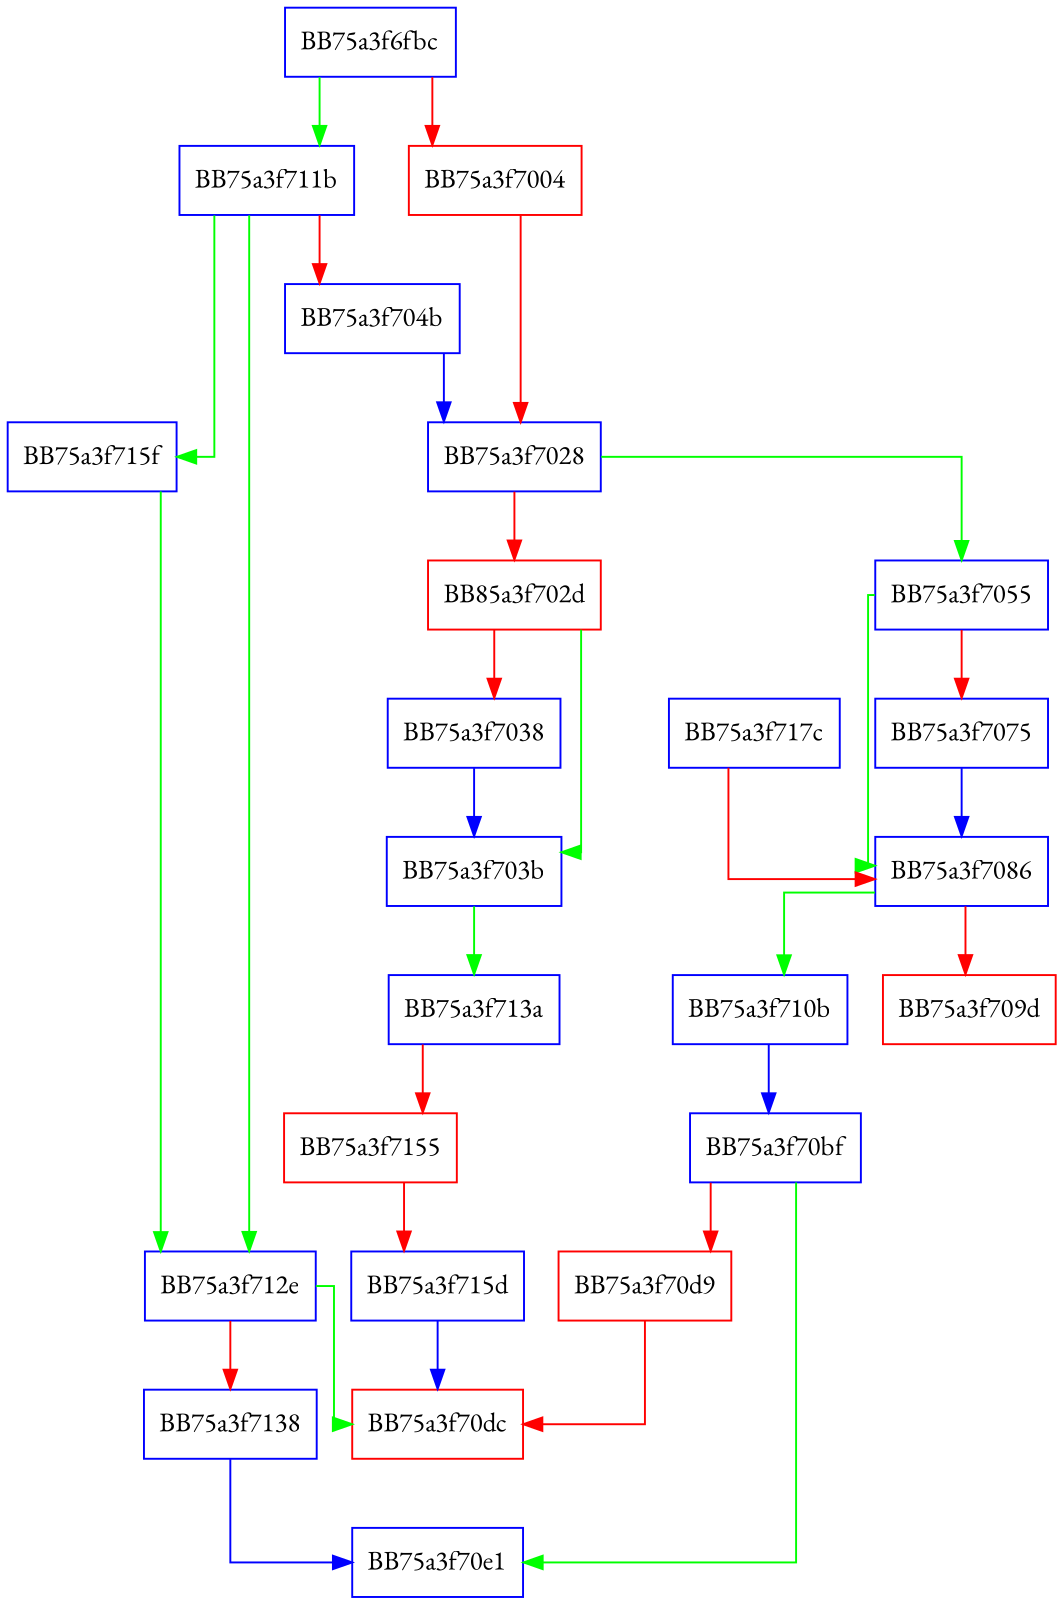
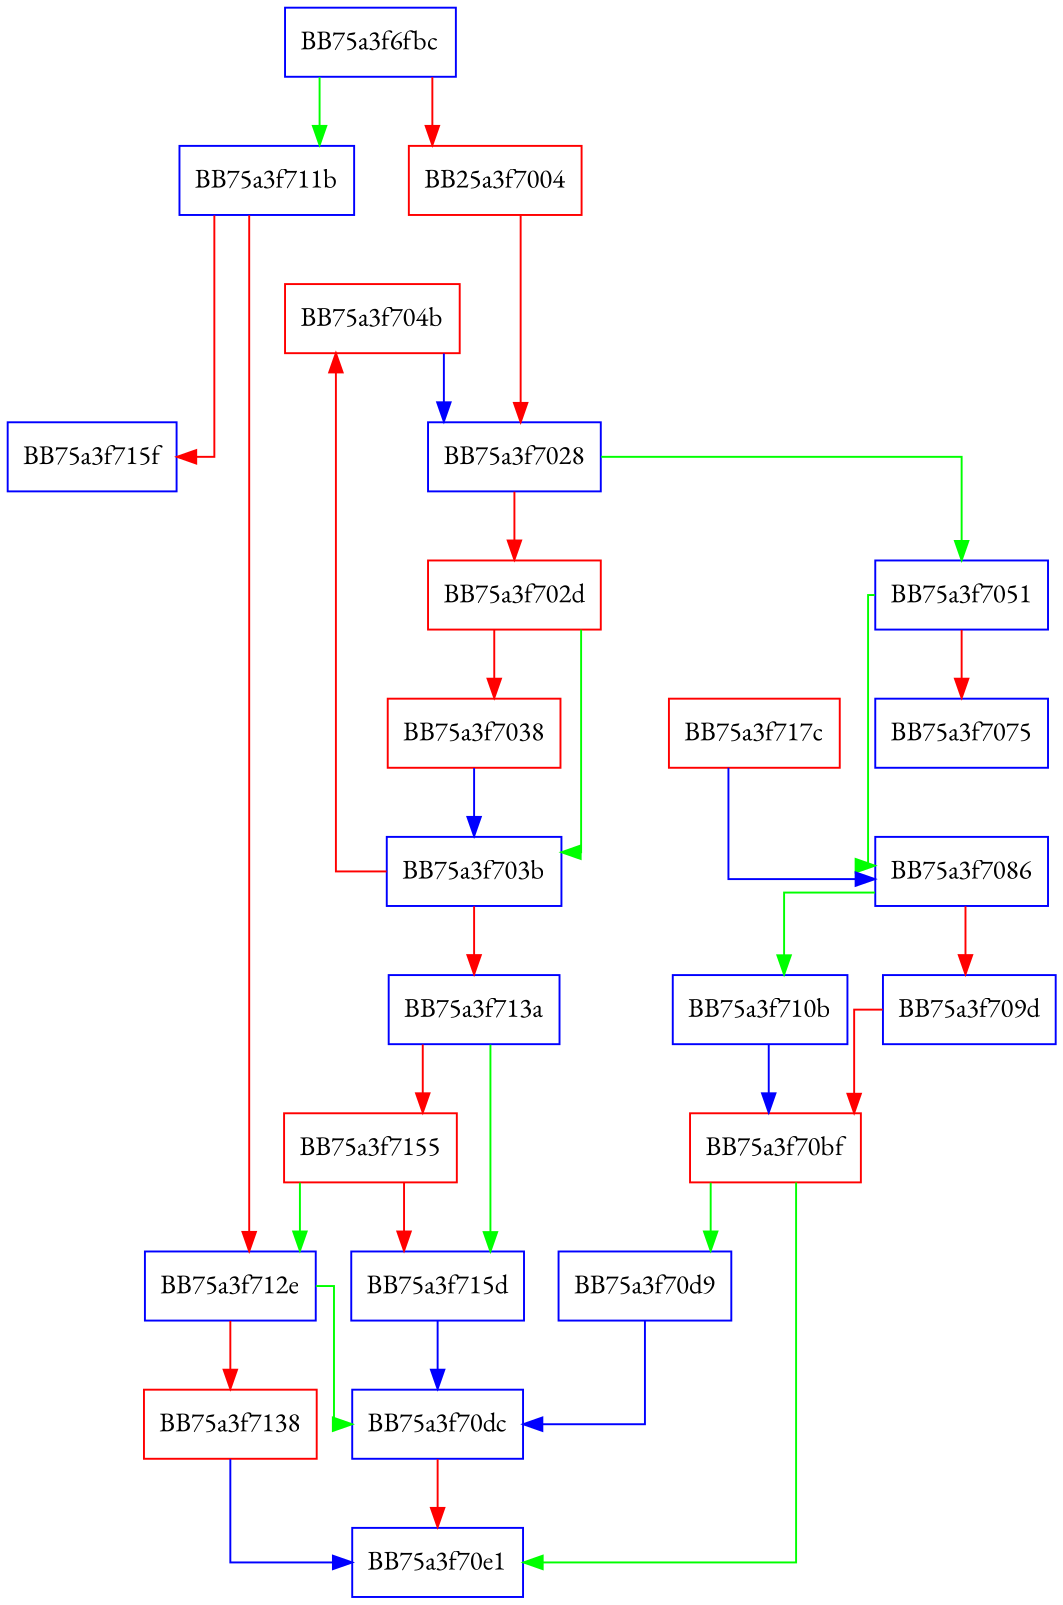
(495, 180) -> (495, 180)
(320, 240) -> (336, 647)
(372, 319) -> (372, 319)
(214, 345) -> (214, 345)
(514, 595) -> (514, 595)
(962, 595) -> (962, 595)
(249, 724) -> (249, 724)
(474, 733) -> (474, 733)
(754, 733) -> (754, 733)
(962, 793) -> none
(161, 862) -> (300, 1207)
(736, 879) -> (736, 879)
(474, 931) -> (474, 931)
(969, 1010) -> (969, 1010)
none -> (854, 1037)
none -> (490, 1138)
(775, 1148) -> (775, 1148)
(711, 1207) -> (711, 1207)
(645, 1286) -> (645, 1286)
(230, 1424) -> (230, 1424)
(438, 1424) -> (438, 1424)
(645, 1424) -> (645, 1424)
none -> (438, 1483)
